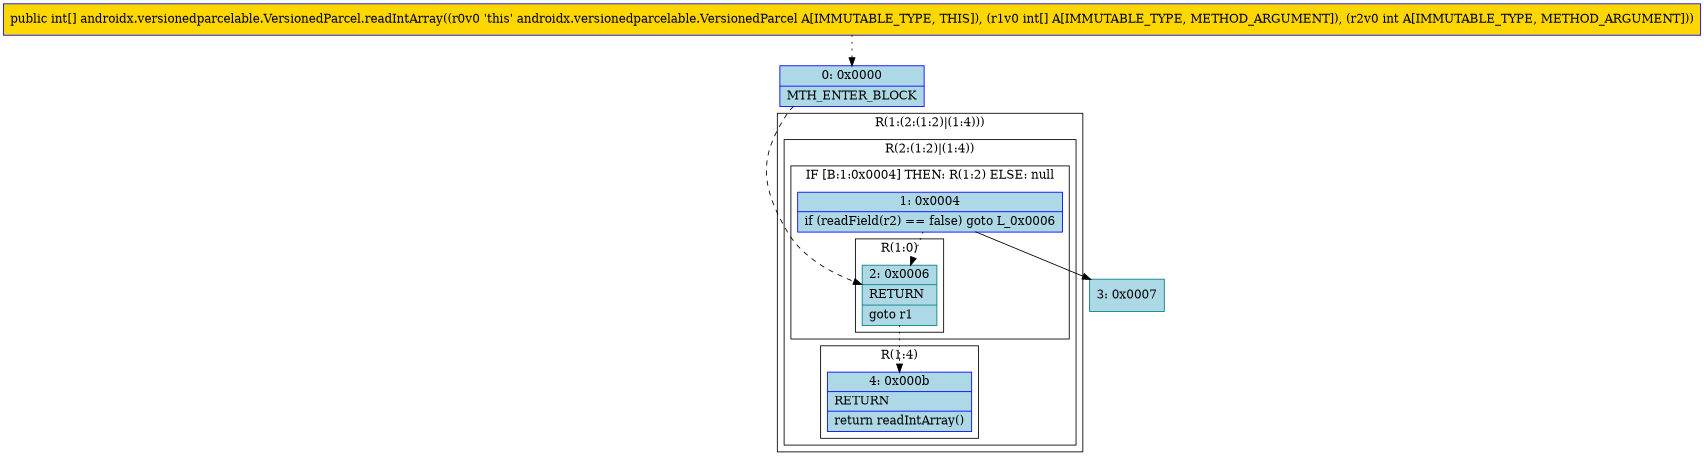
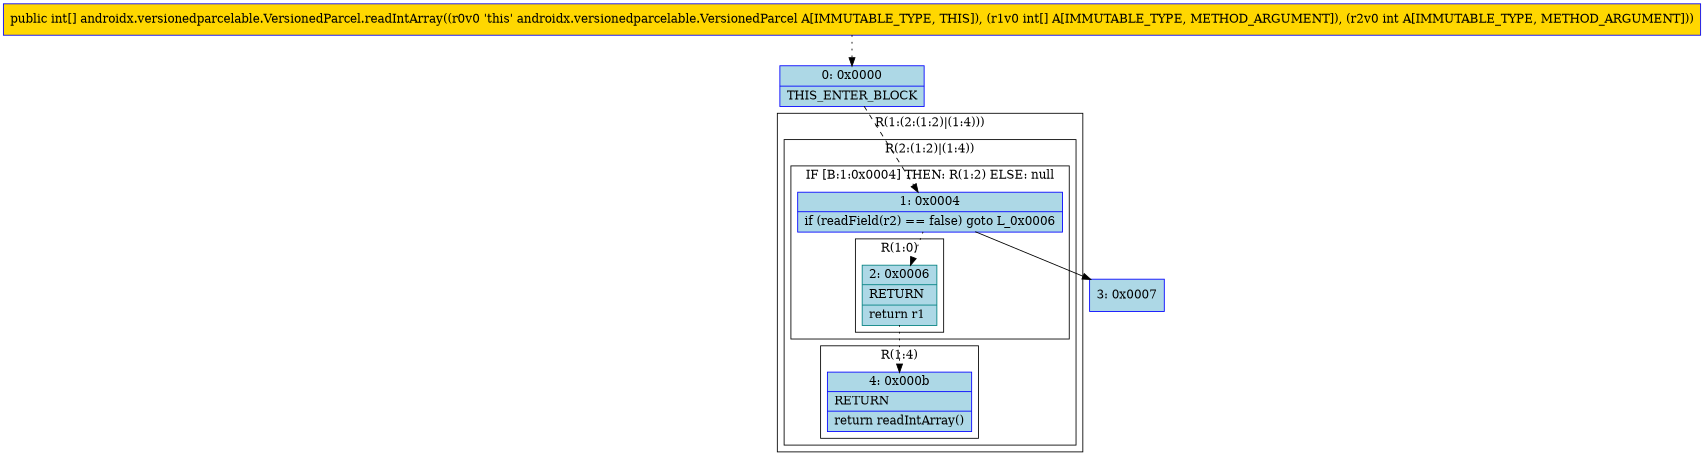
(852, 96) -> (852, 96)
(771, 198) -> (889, 146)
(1127, 295) -> (1127, 295)
(891, 315) -> (897, 315)
